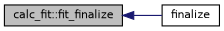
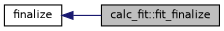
(148, 15) -> (87, 15)
